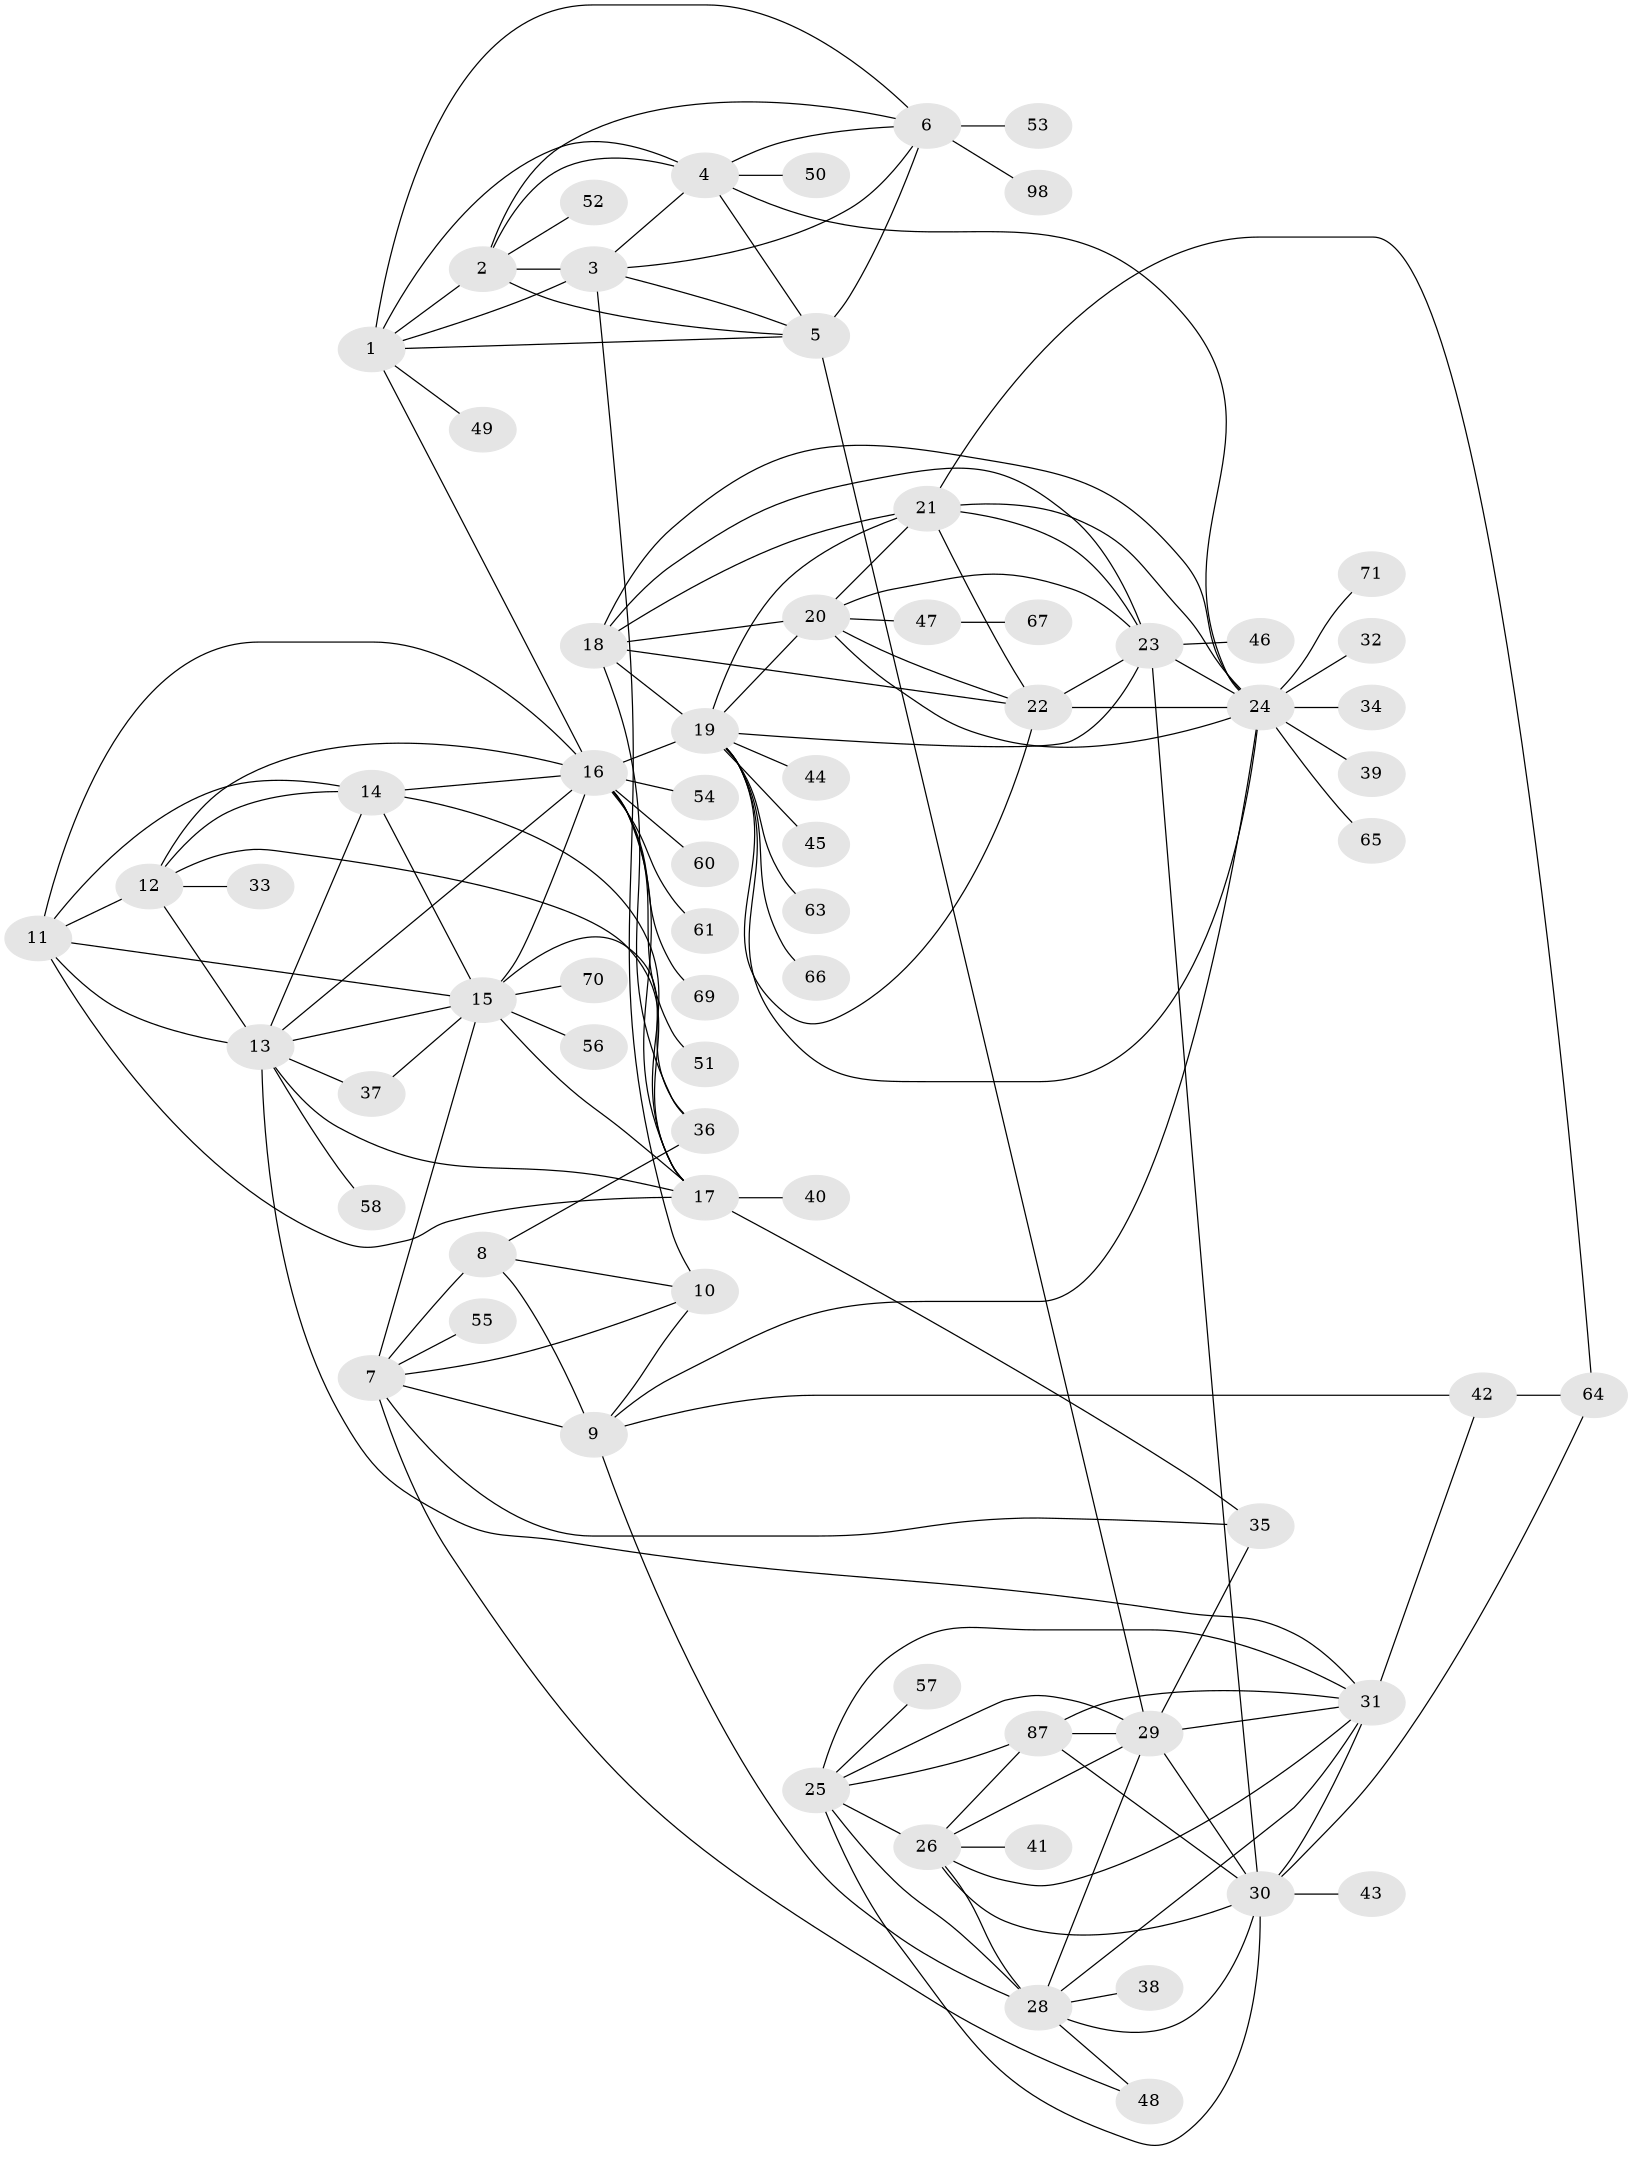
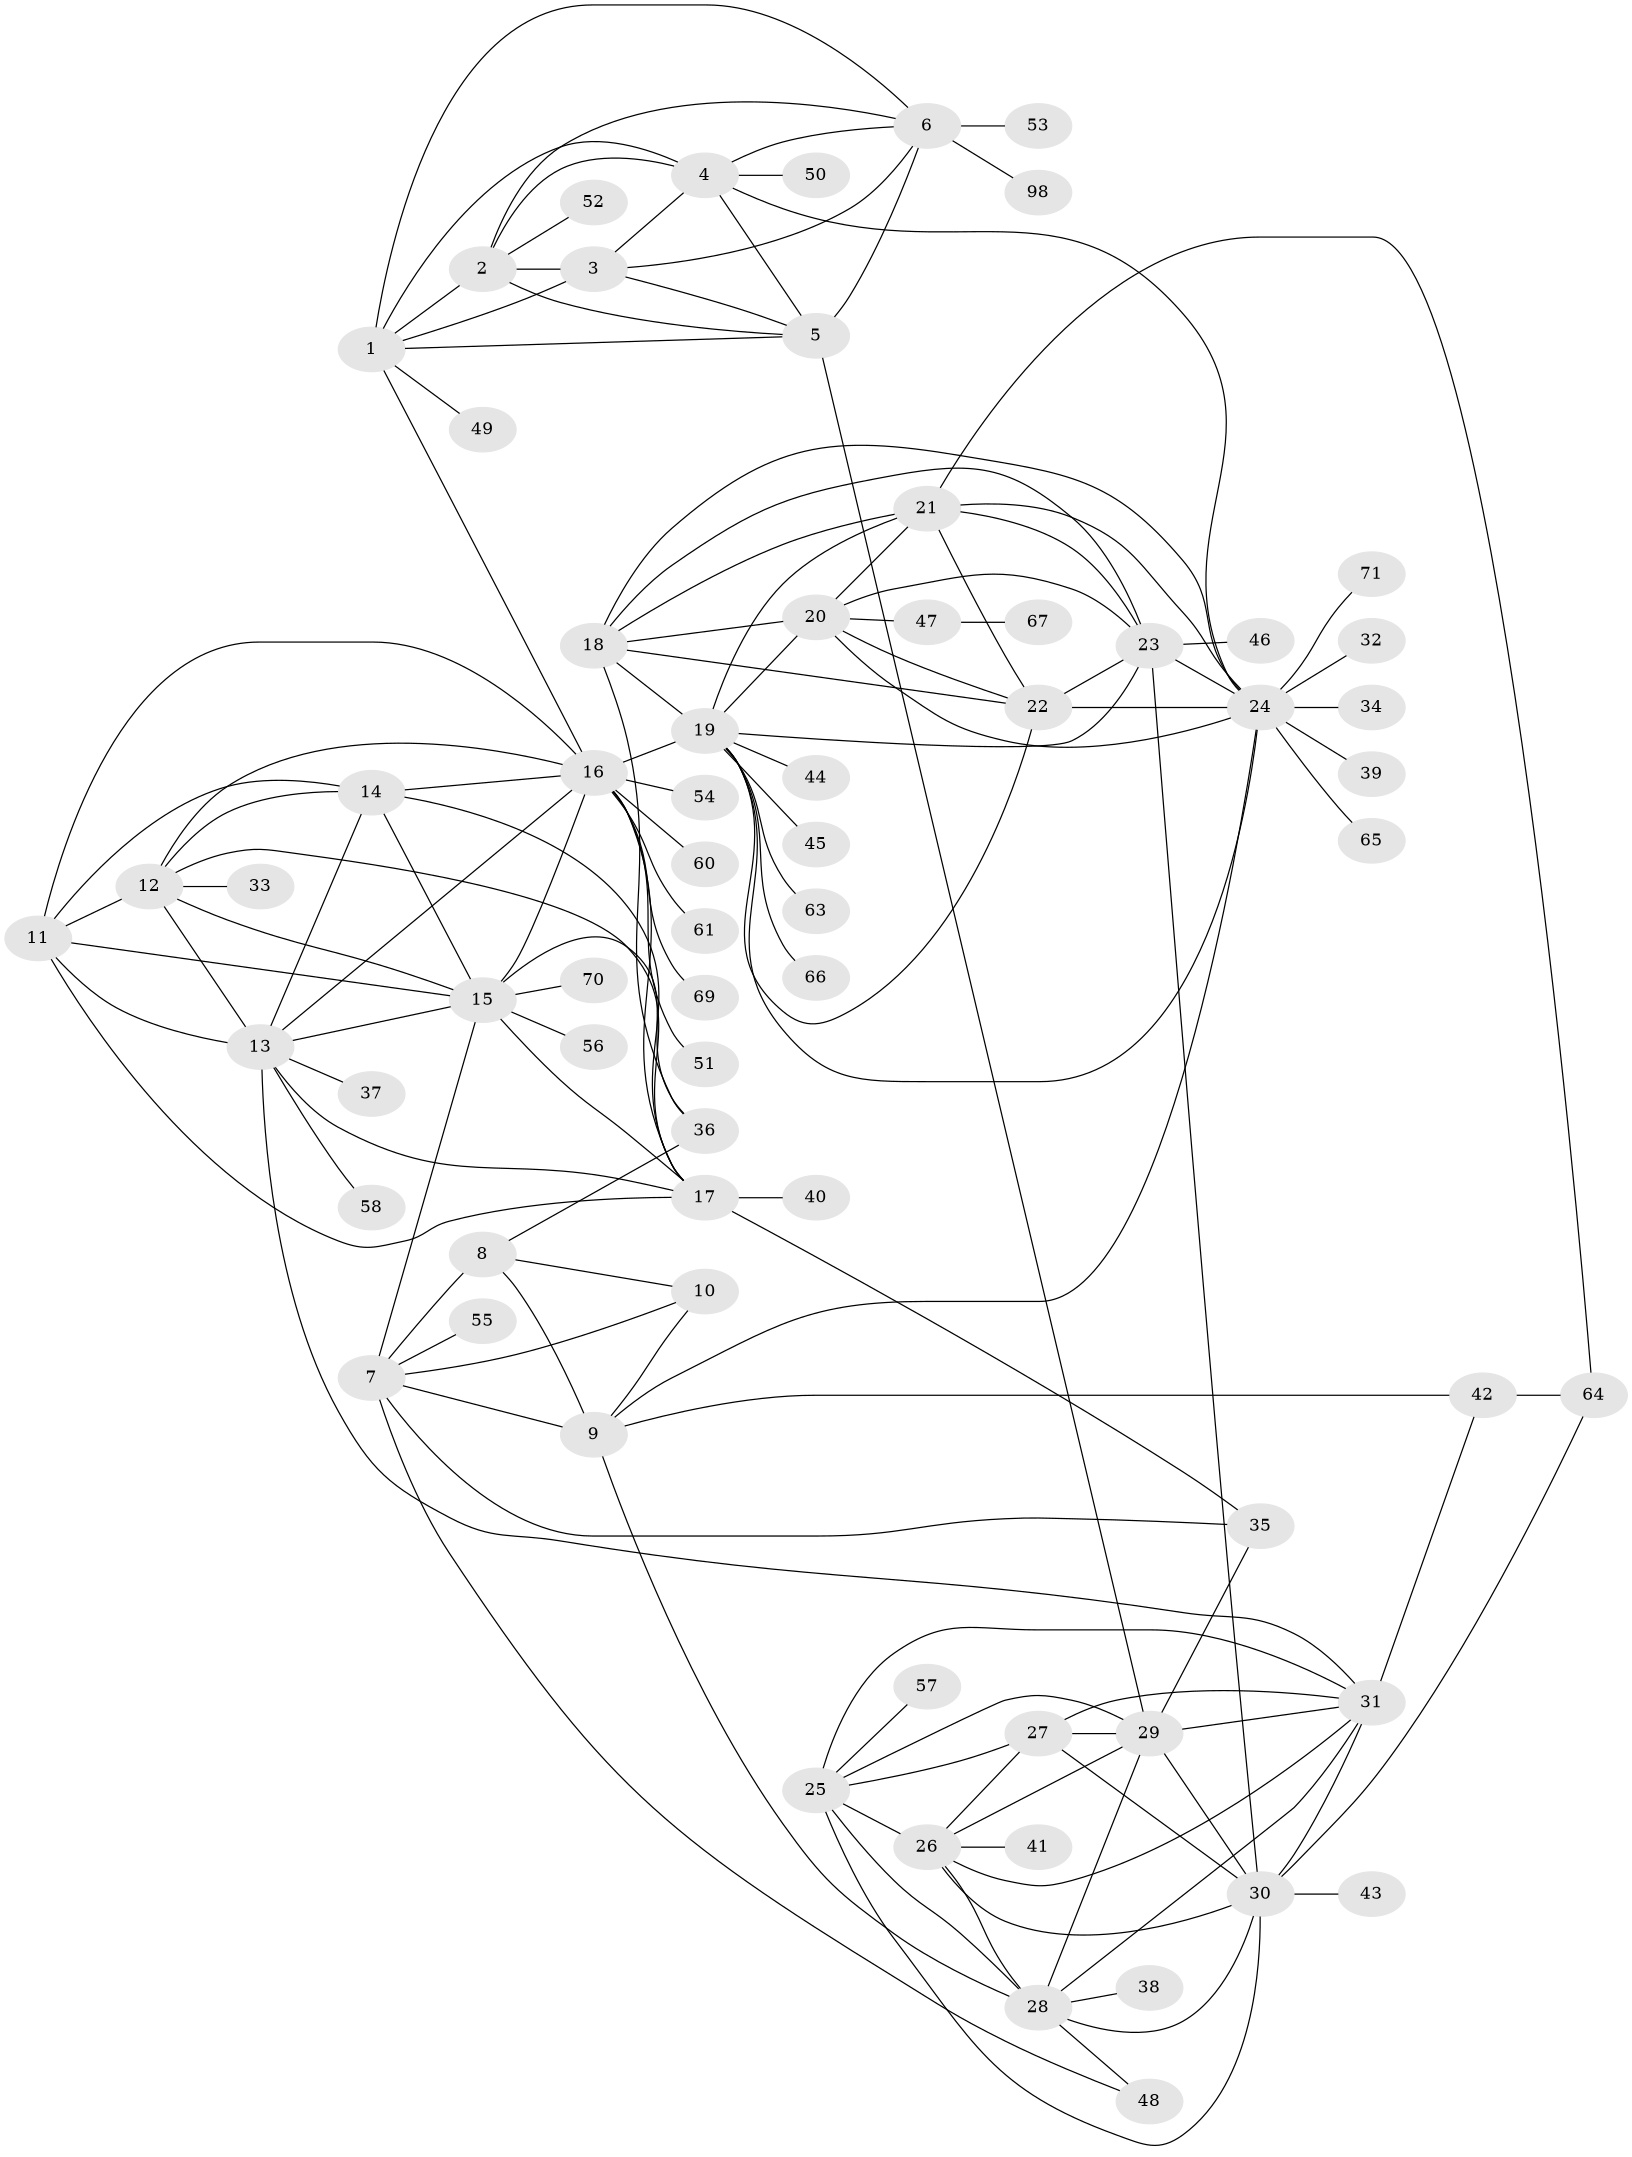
(633, 711) -> none
(427, 1047) -> (314, 947)
(1038, 1734) -> (1038, 1734)
